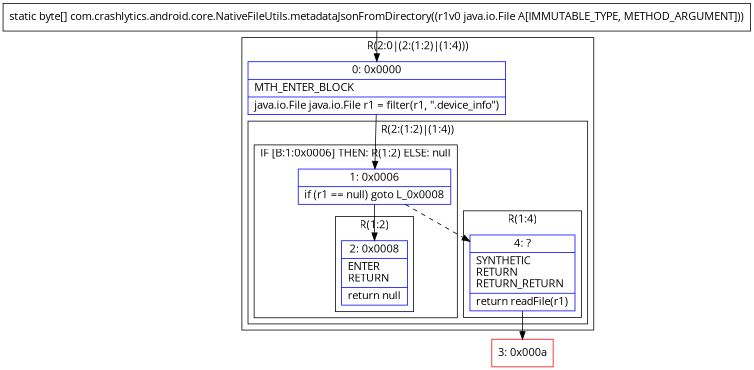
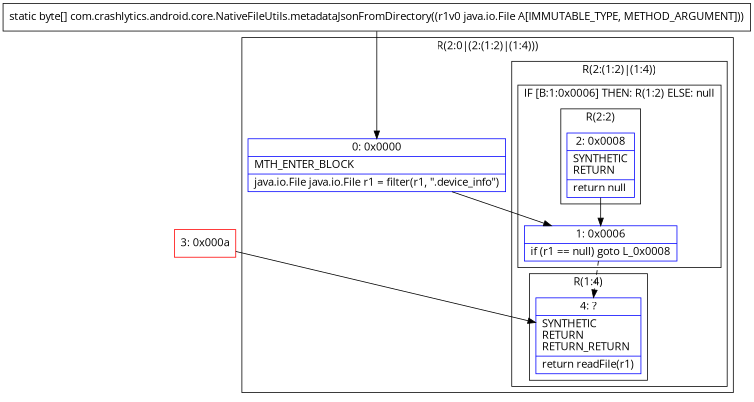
(375, 221) -> (601, 209)
(375, 225) -> (601, 118)
(364, 267) -> (601, 159)
(522, 321) -> (382, 286)
